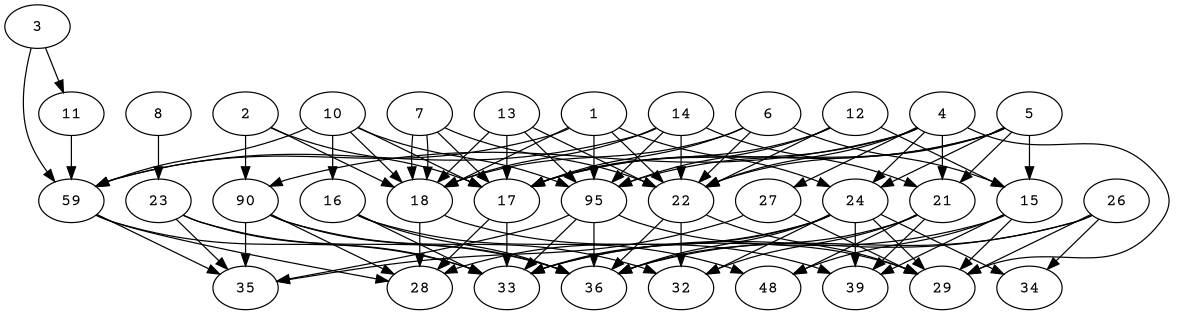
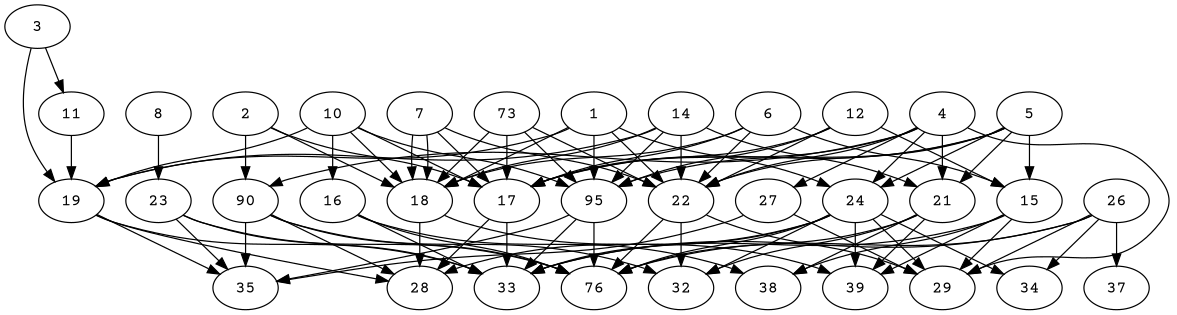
(507, 114) -> (507, 114)
(71, 201) -> (71, 201)
(762, 244) -> none
(594, 288) -> (594, 288)
(768, 288) -> (768, 288)
none -> (1117, 288)
